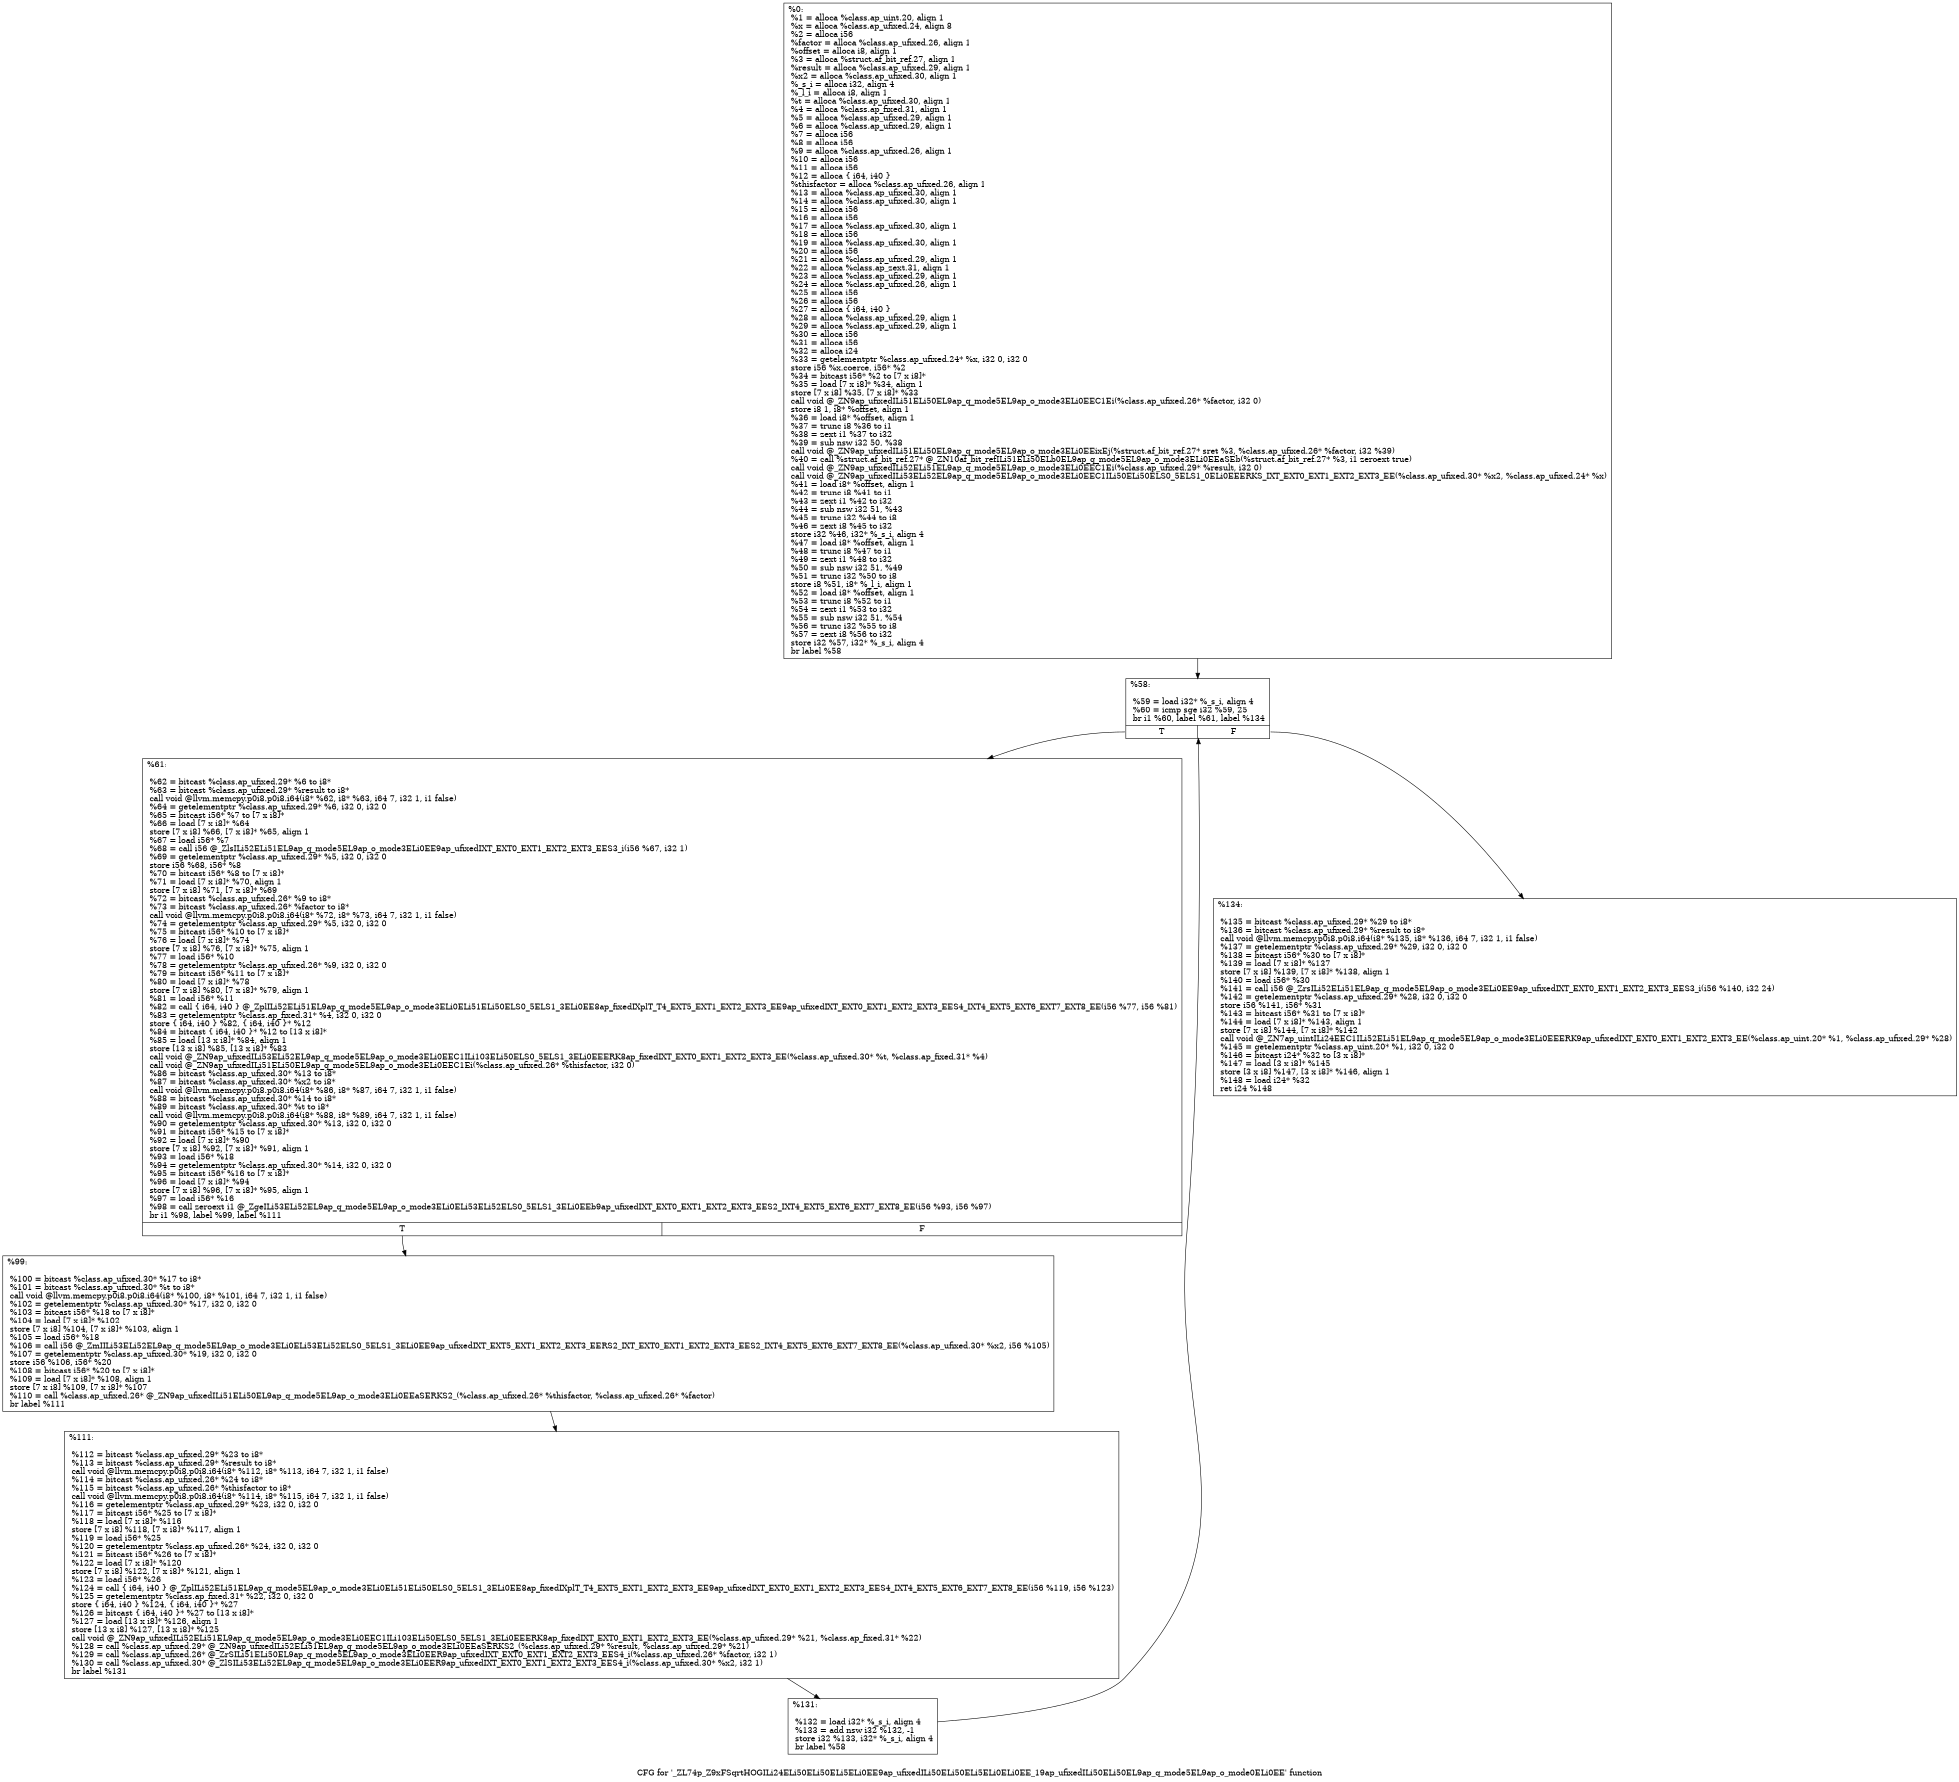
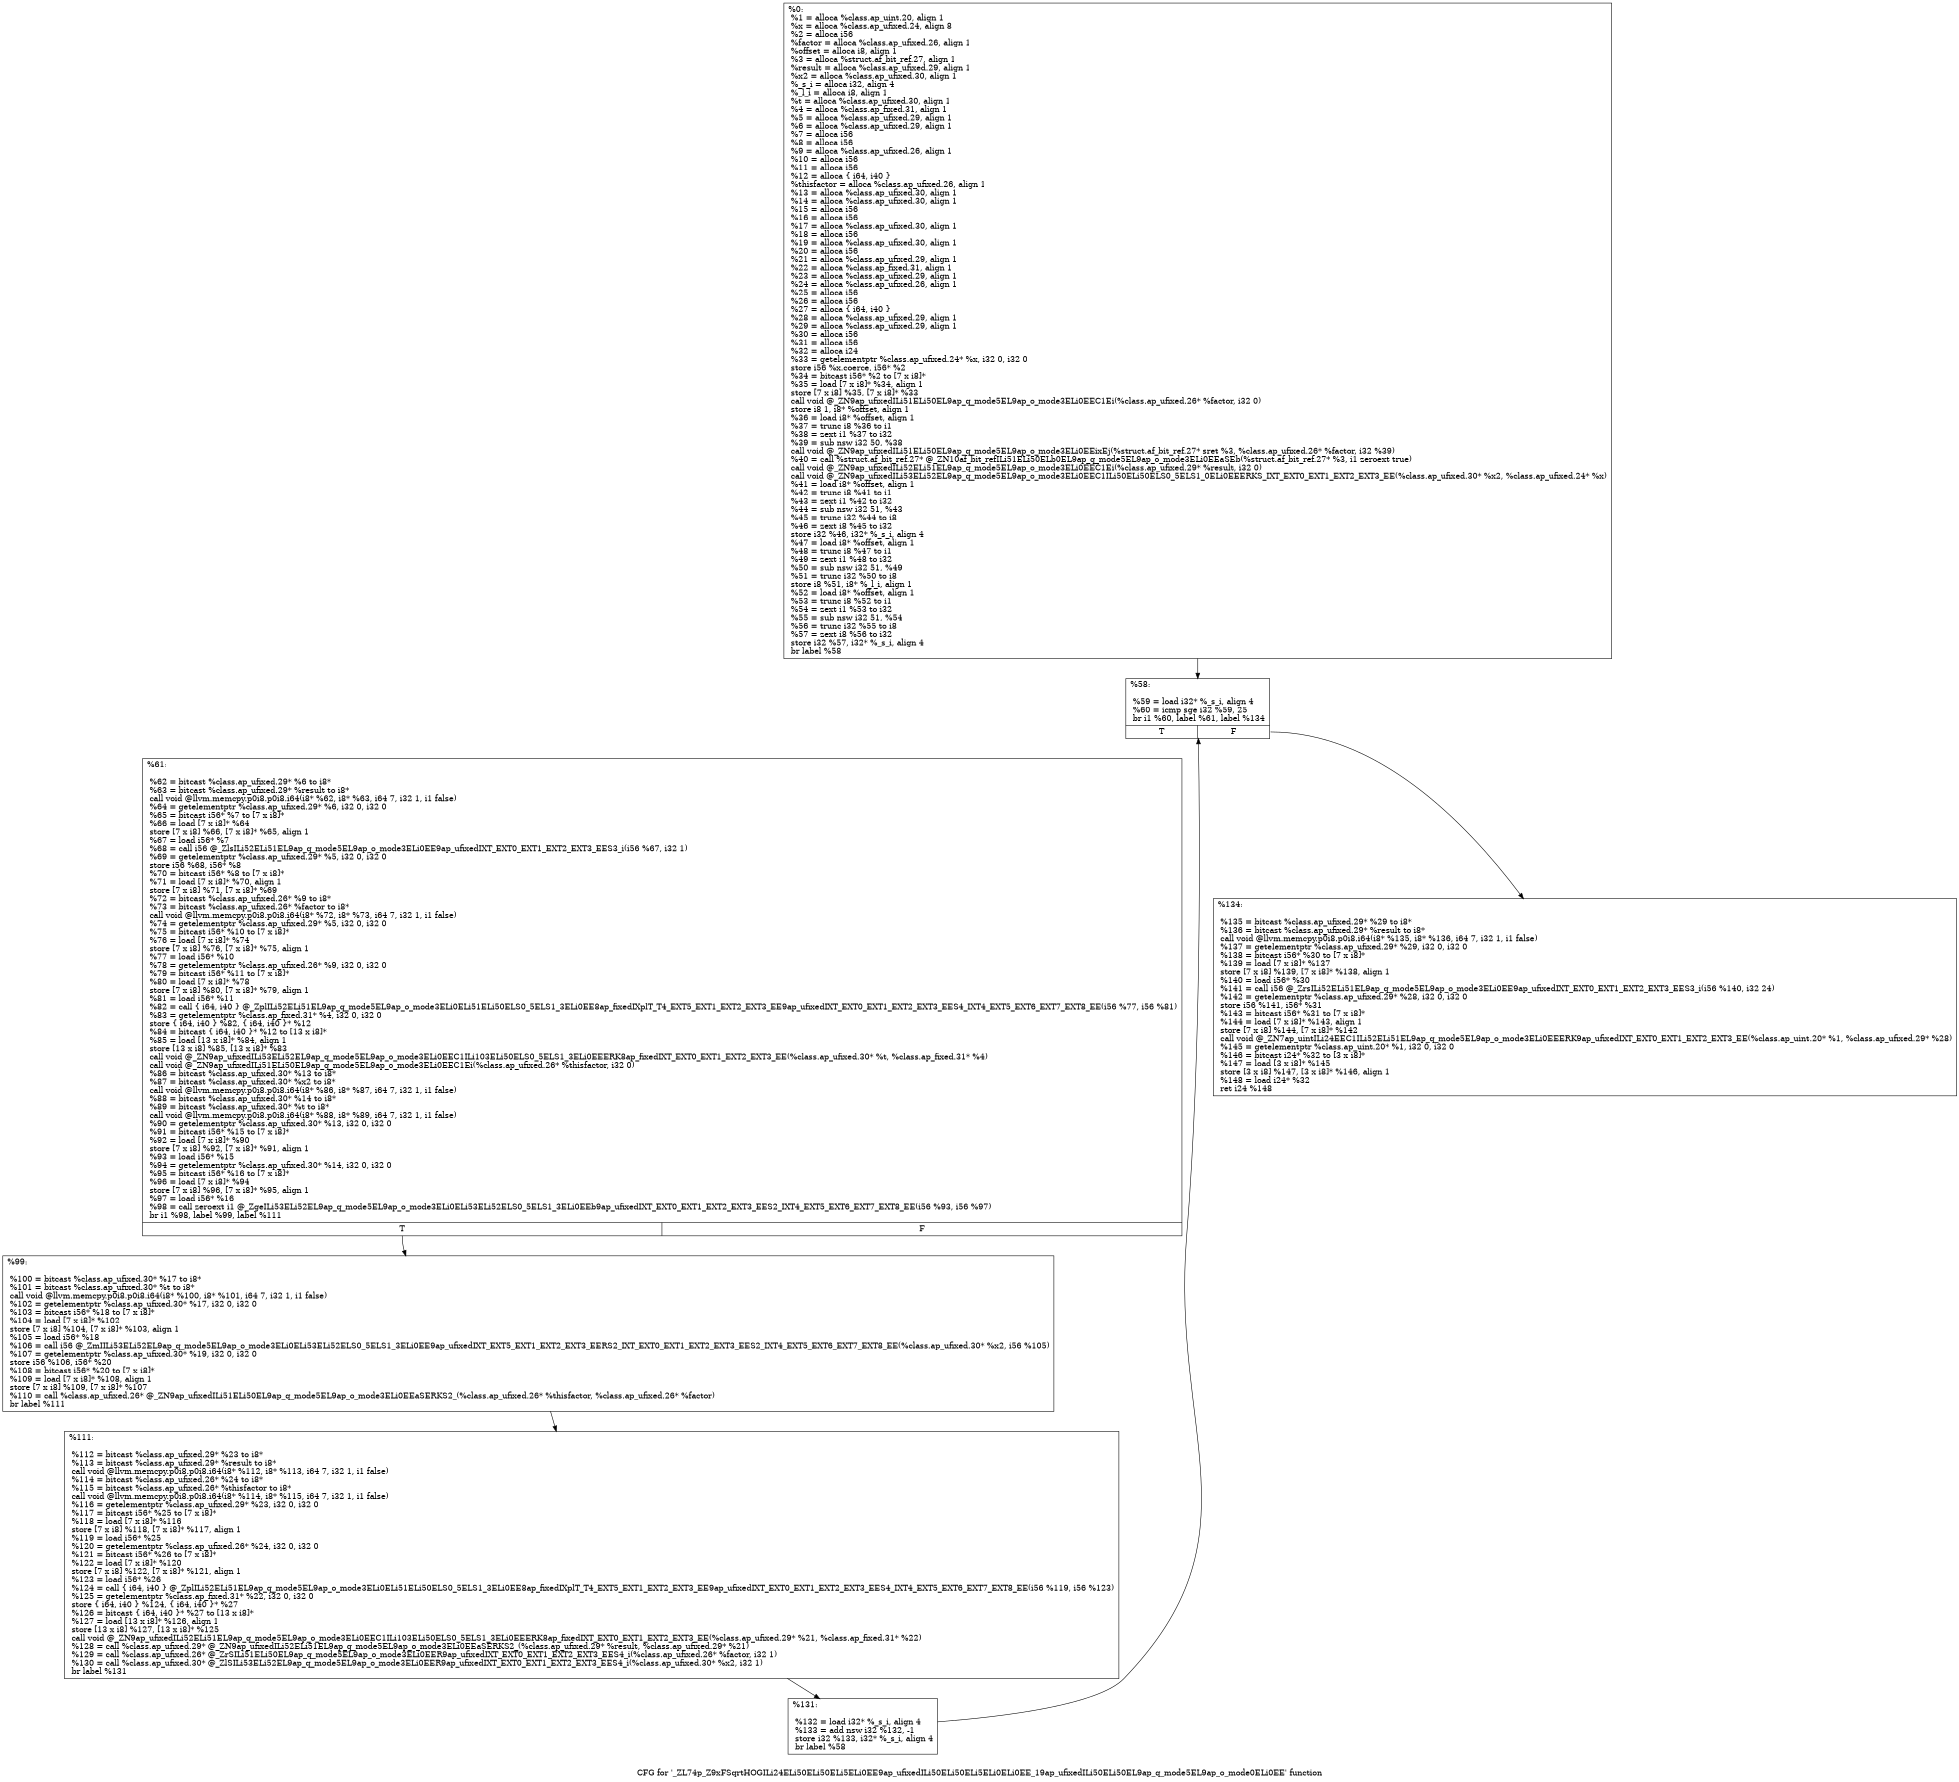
(869, 268) -> (870, 268)
(1058, 739) -> none
(191, 1157) -> (191, 1157)
